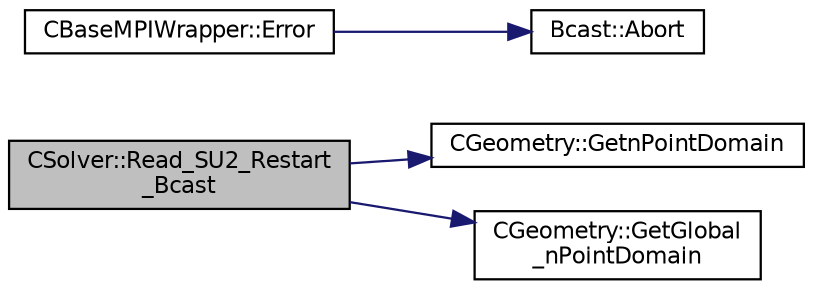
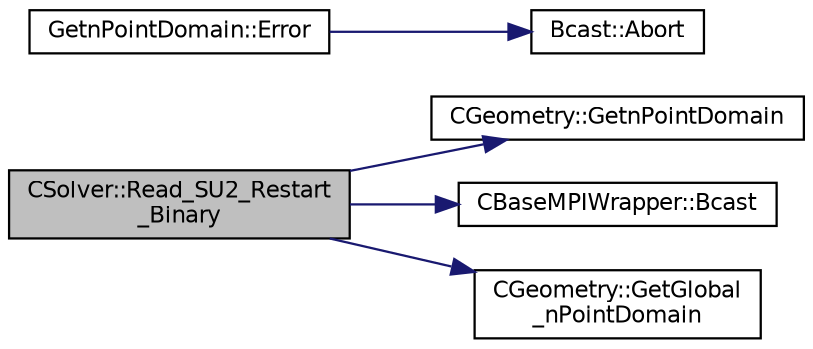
(179, 32) -> (179, 32)
(179, 175) -> (179, 204)
none -> (618, 204)
